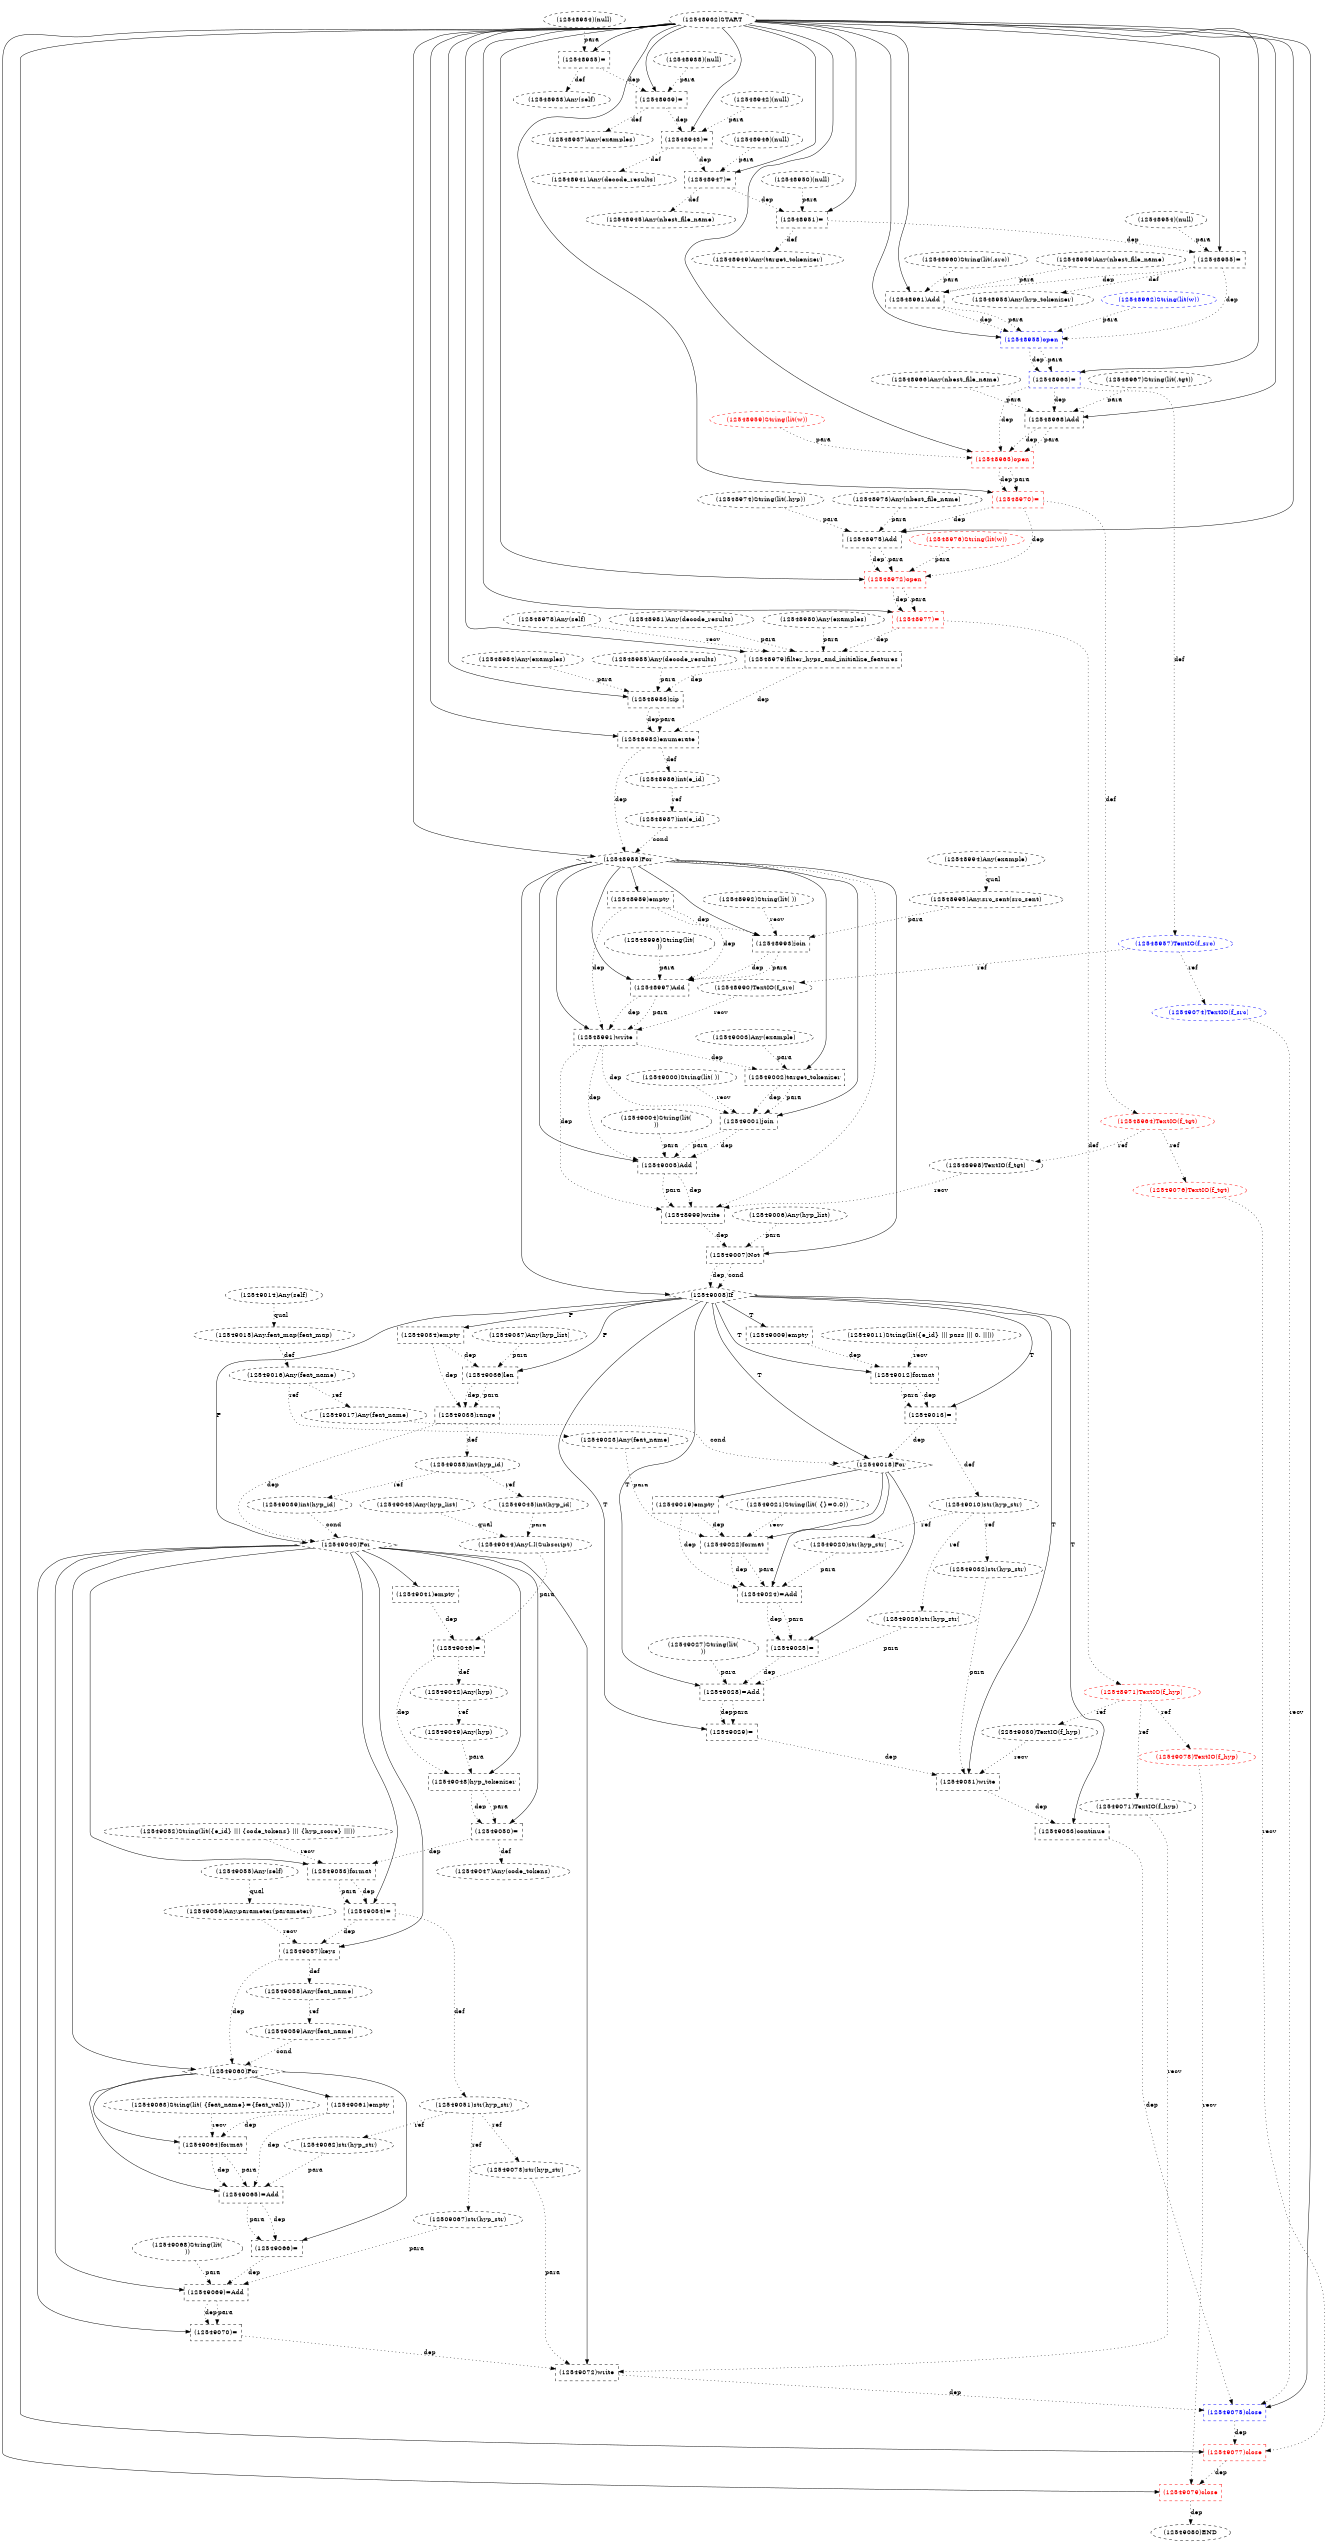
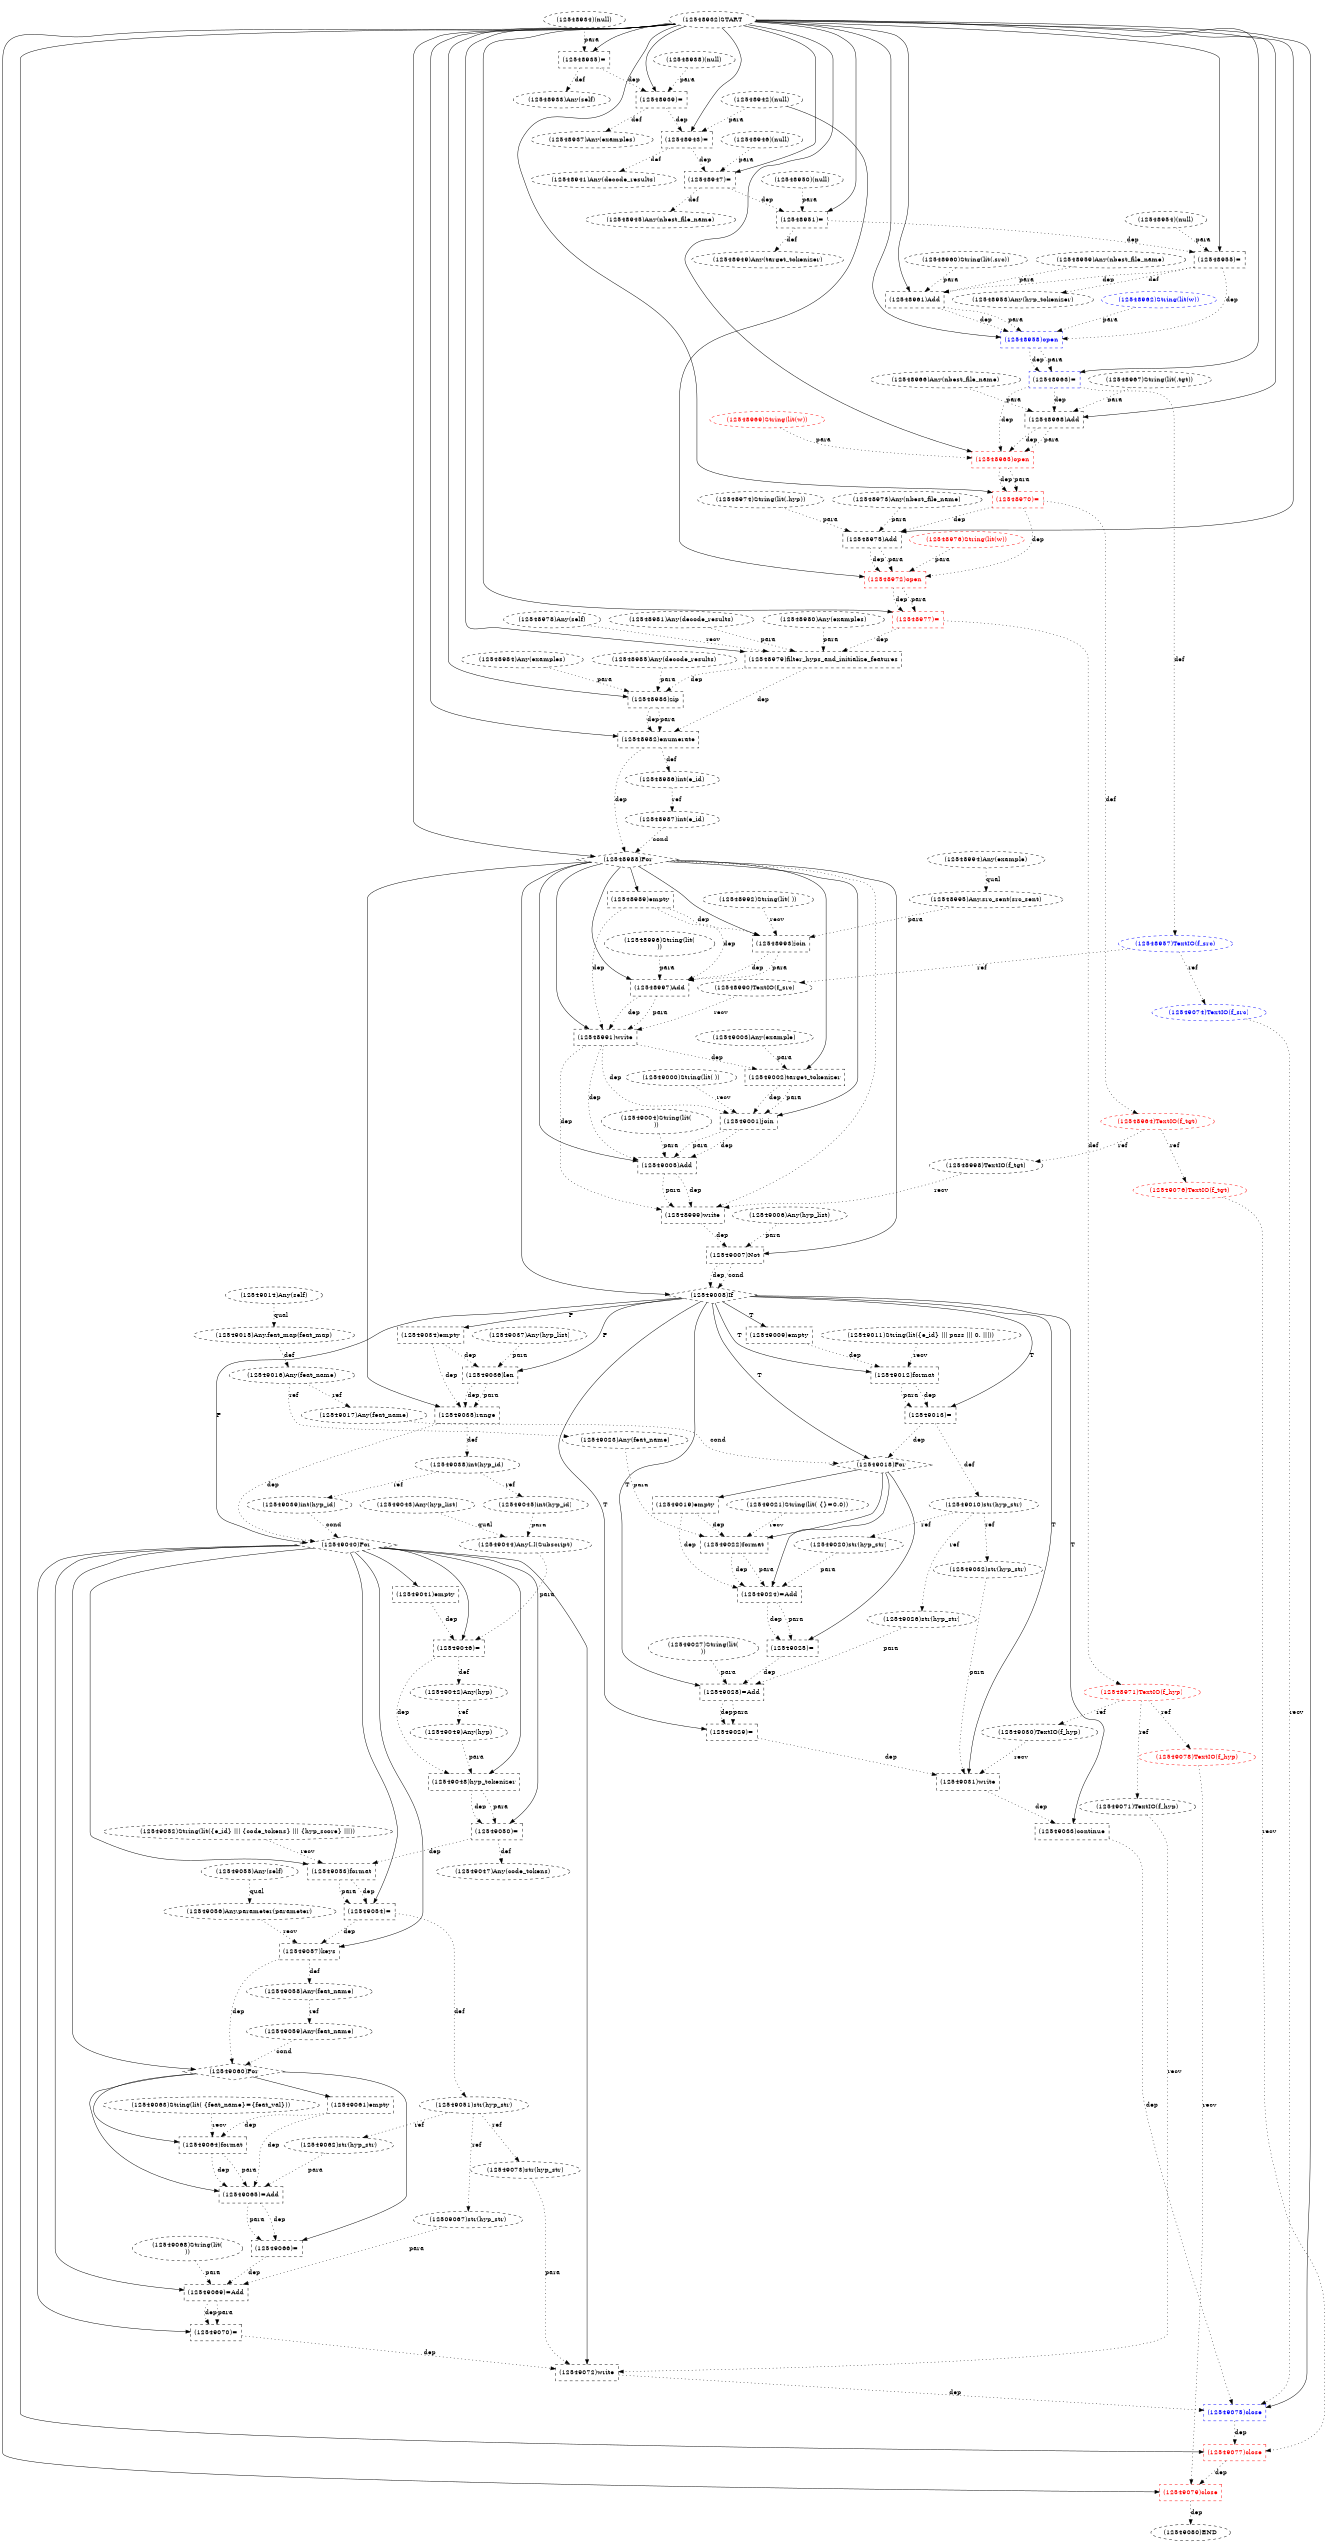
(501, 393) -> (699, 350)
(767, 420) -> (767, 420)
none -> (367, 1061)
none -> (449, 1572)
(1039, 1732) -> (1039, 1732)
